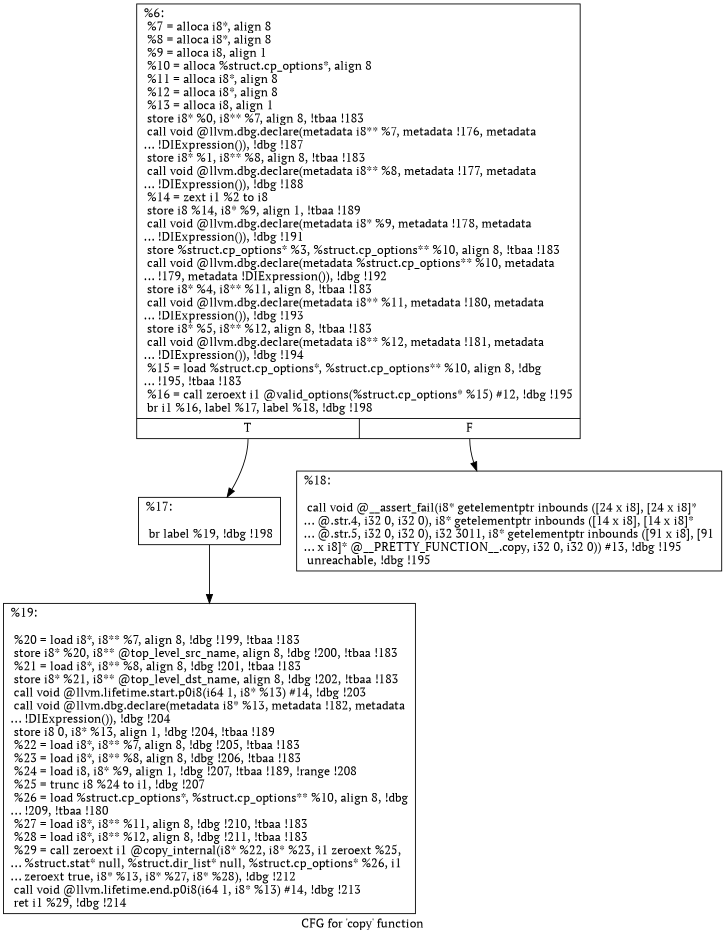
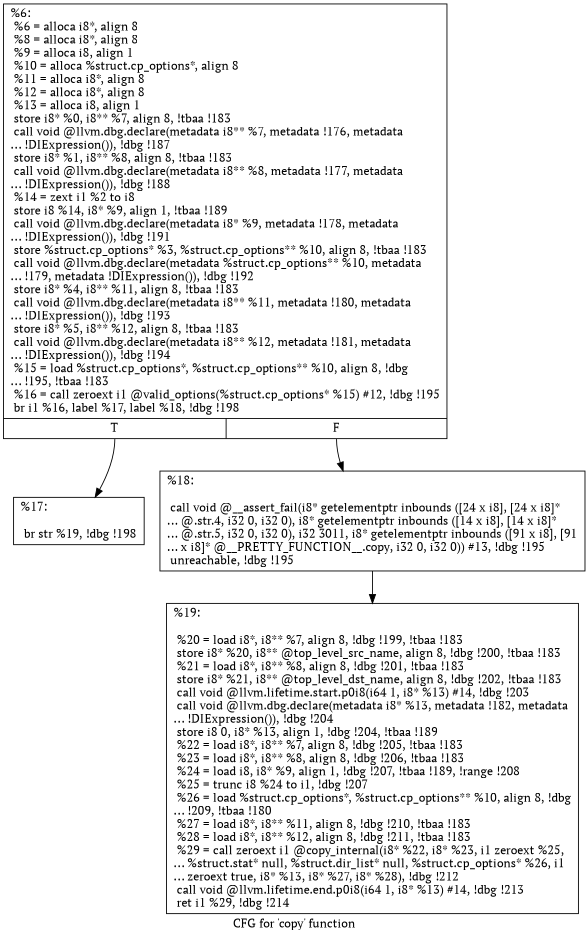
(208, 27) -> (74, 27)
(209, 534) -> (79, 534)
(209, 570) -> (372, 583)
